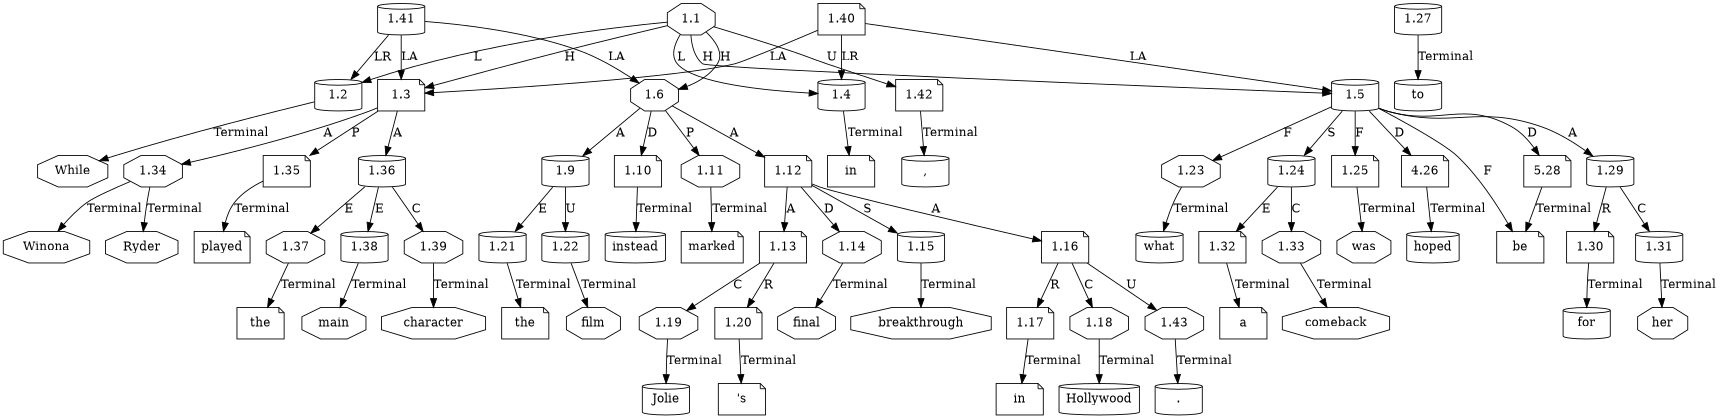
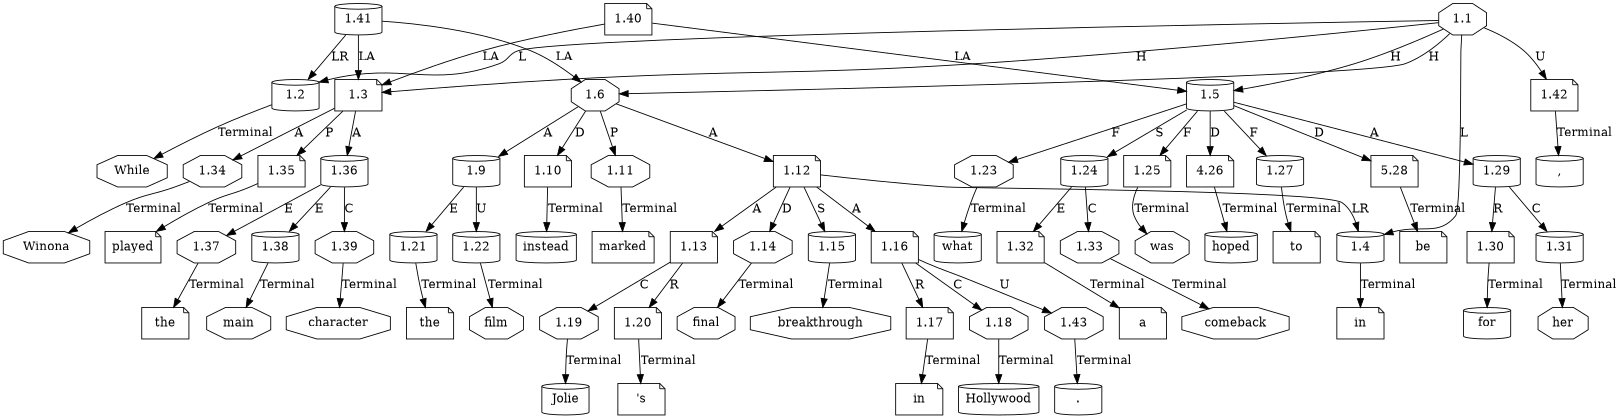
(841, 53) -> (1094, 190)
(1418, 95) -> (1297, 247)
(1455, 154) -> (1242, 130)
(142, 247) -> none
